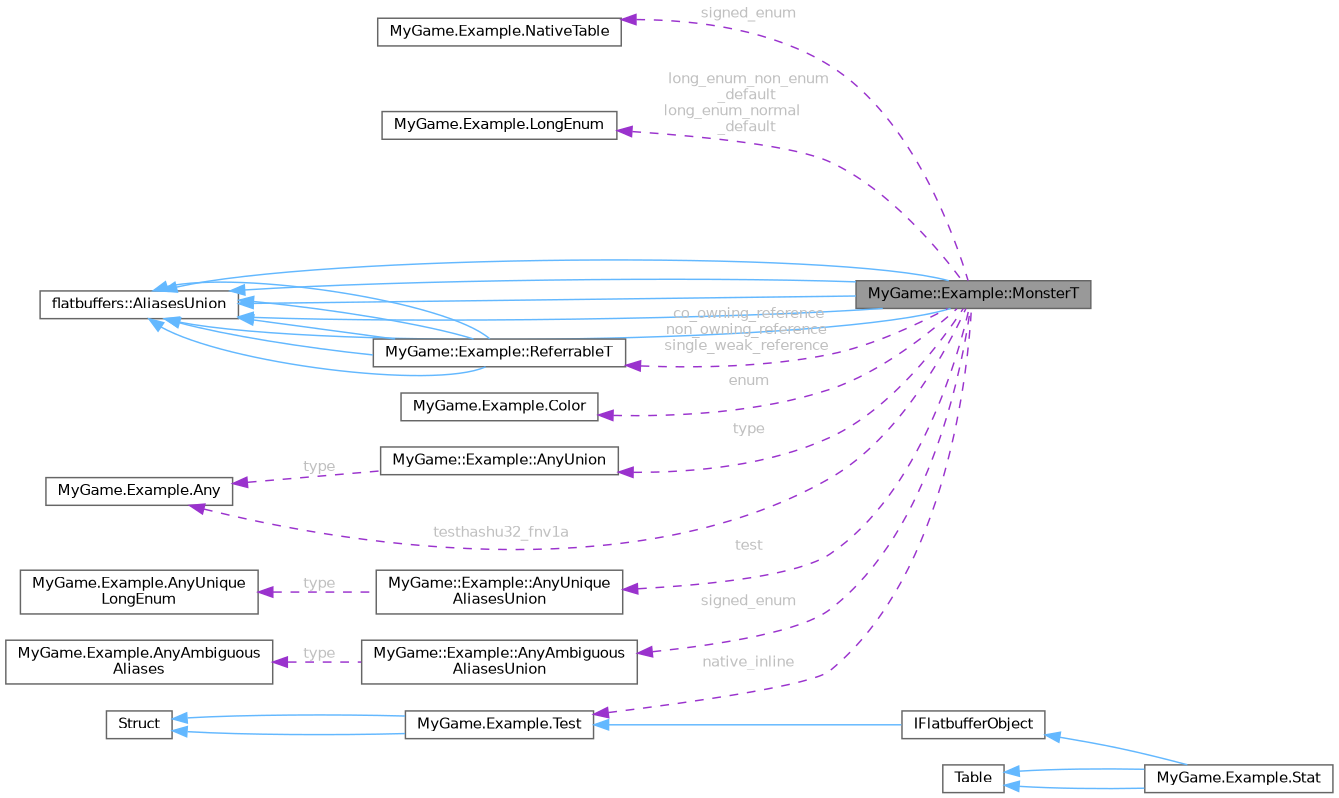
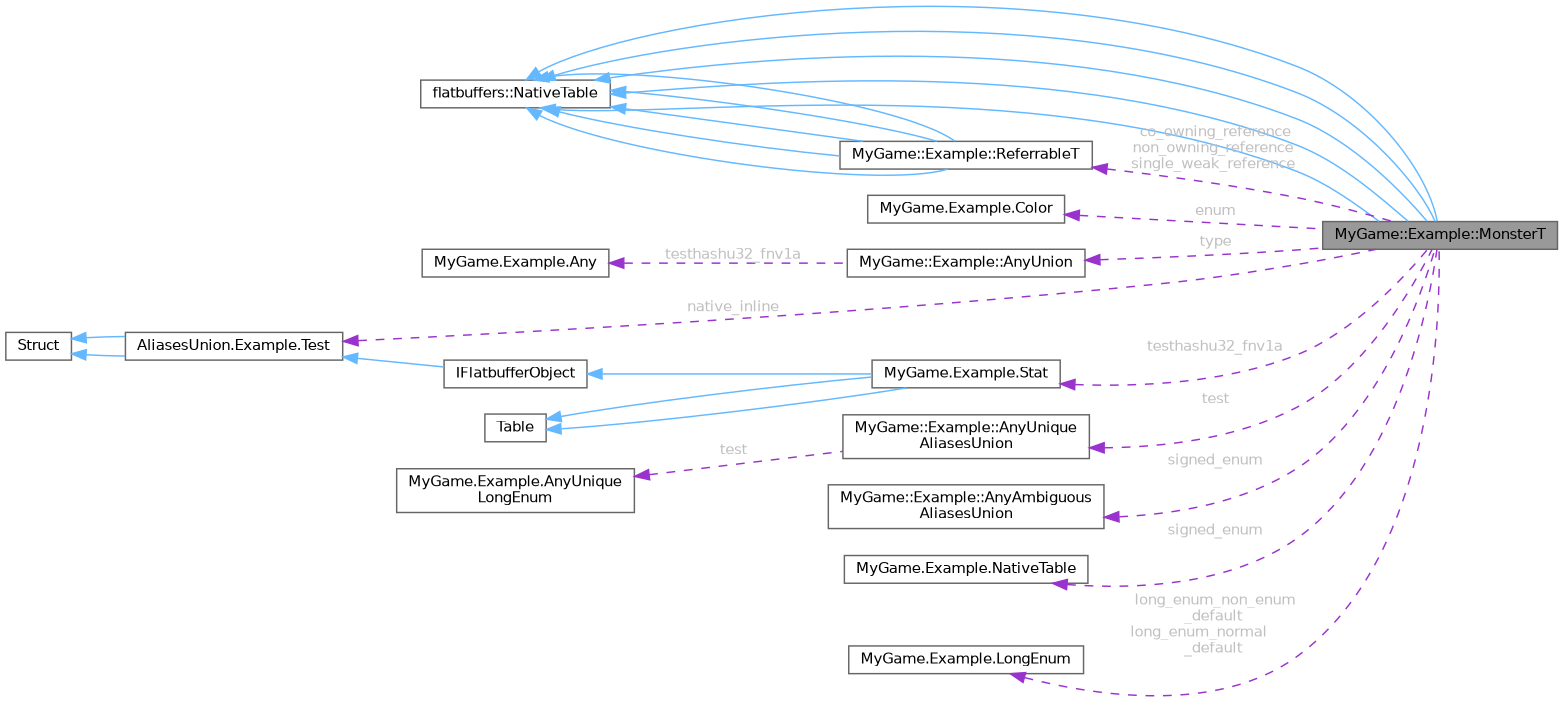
(139, 305) -> (516, 94)
(317, 467) -> (731, 255)
(631, 541) -> (1270, 364)
(317, 584) -> (731, 451)
(139, 662) -> none
(499, 725) -> (234, 346)
